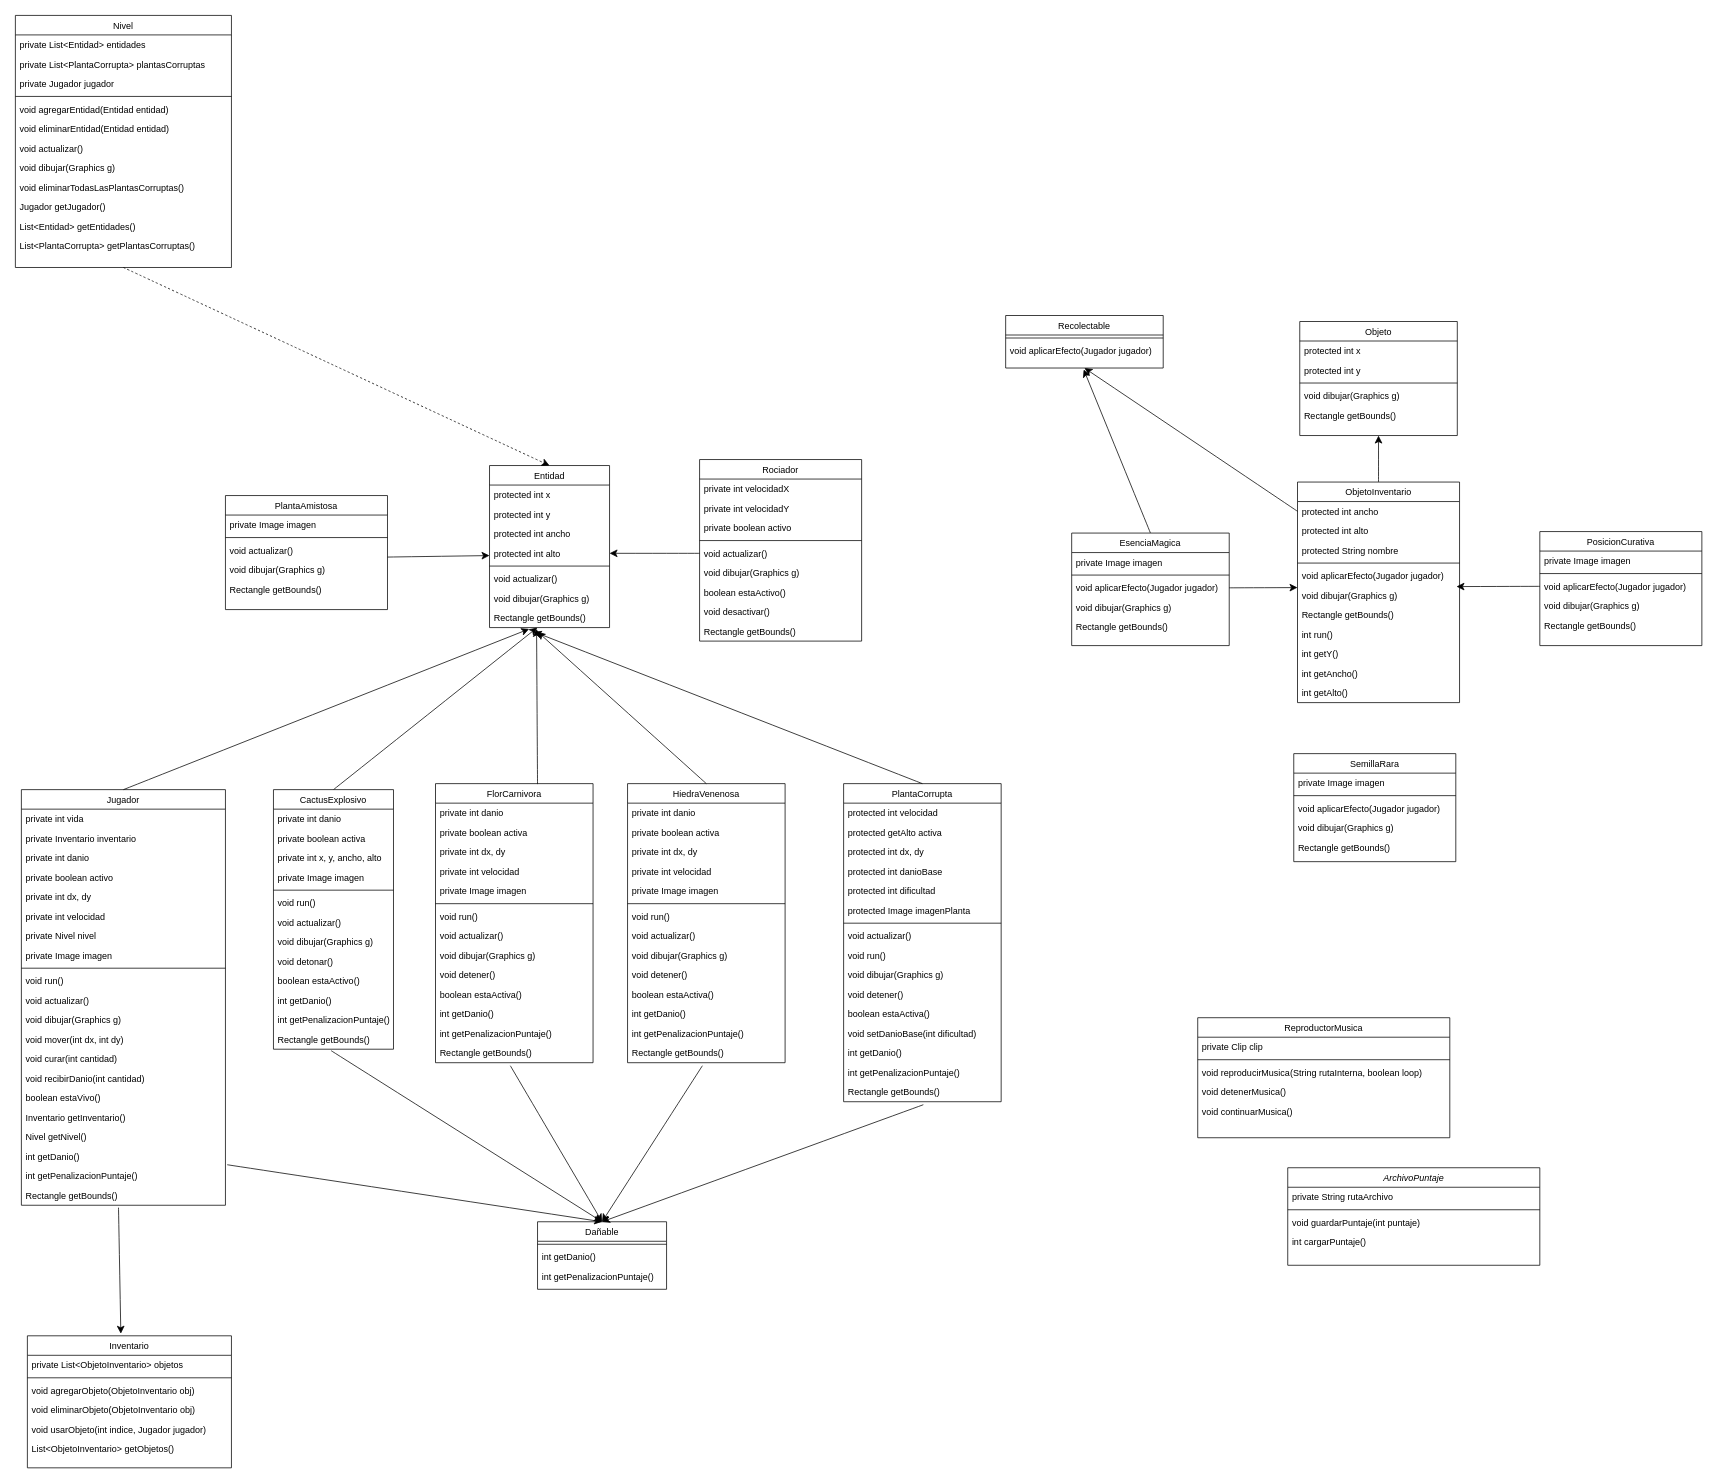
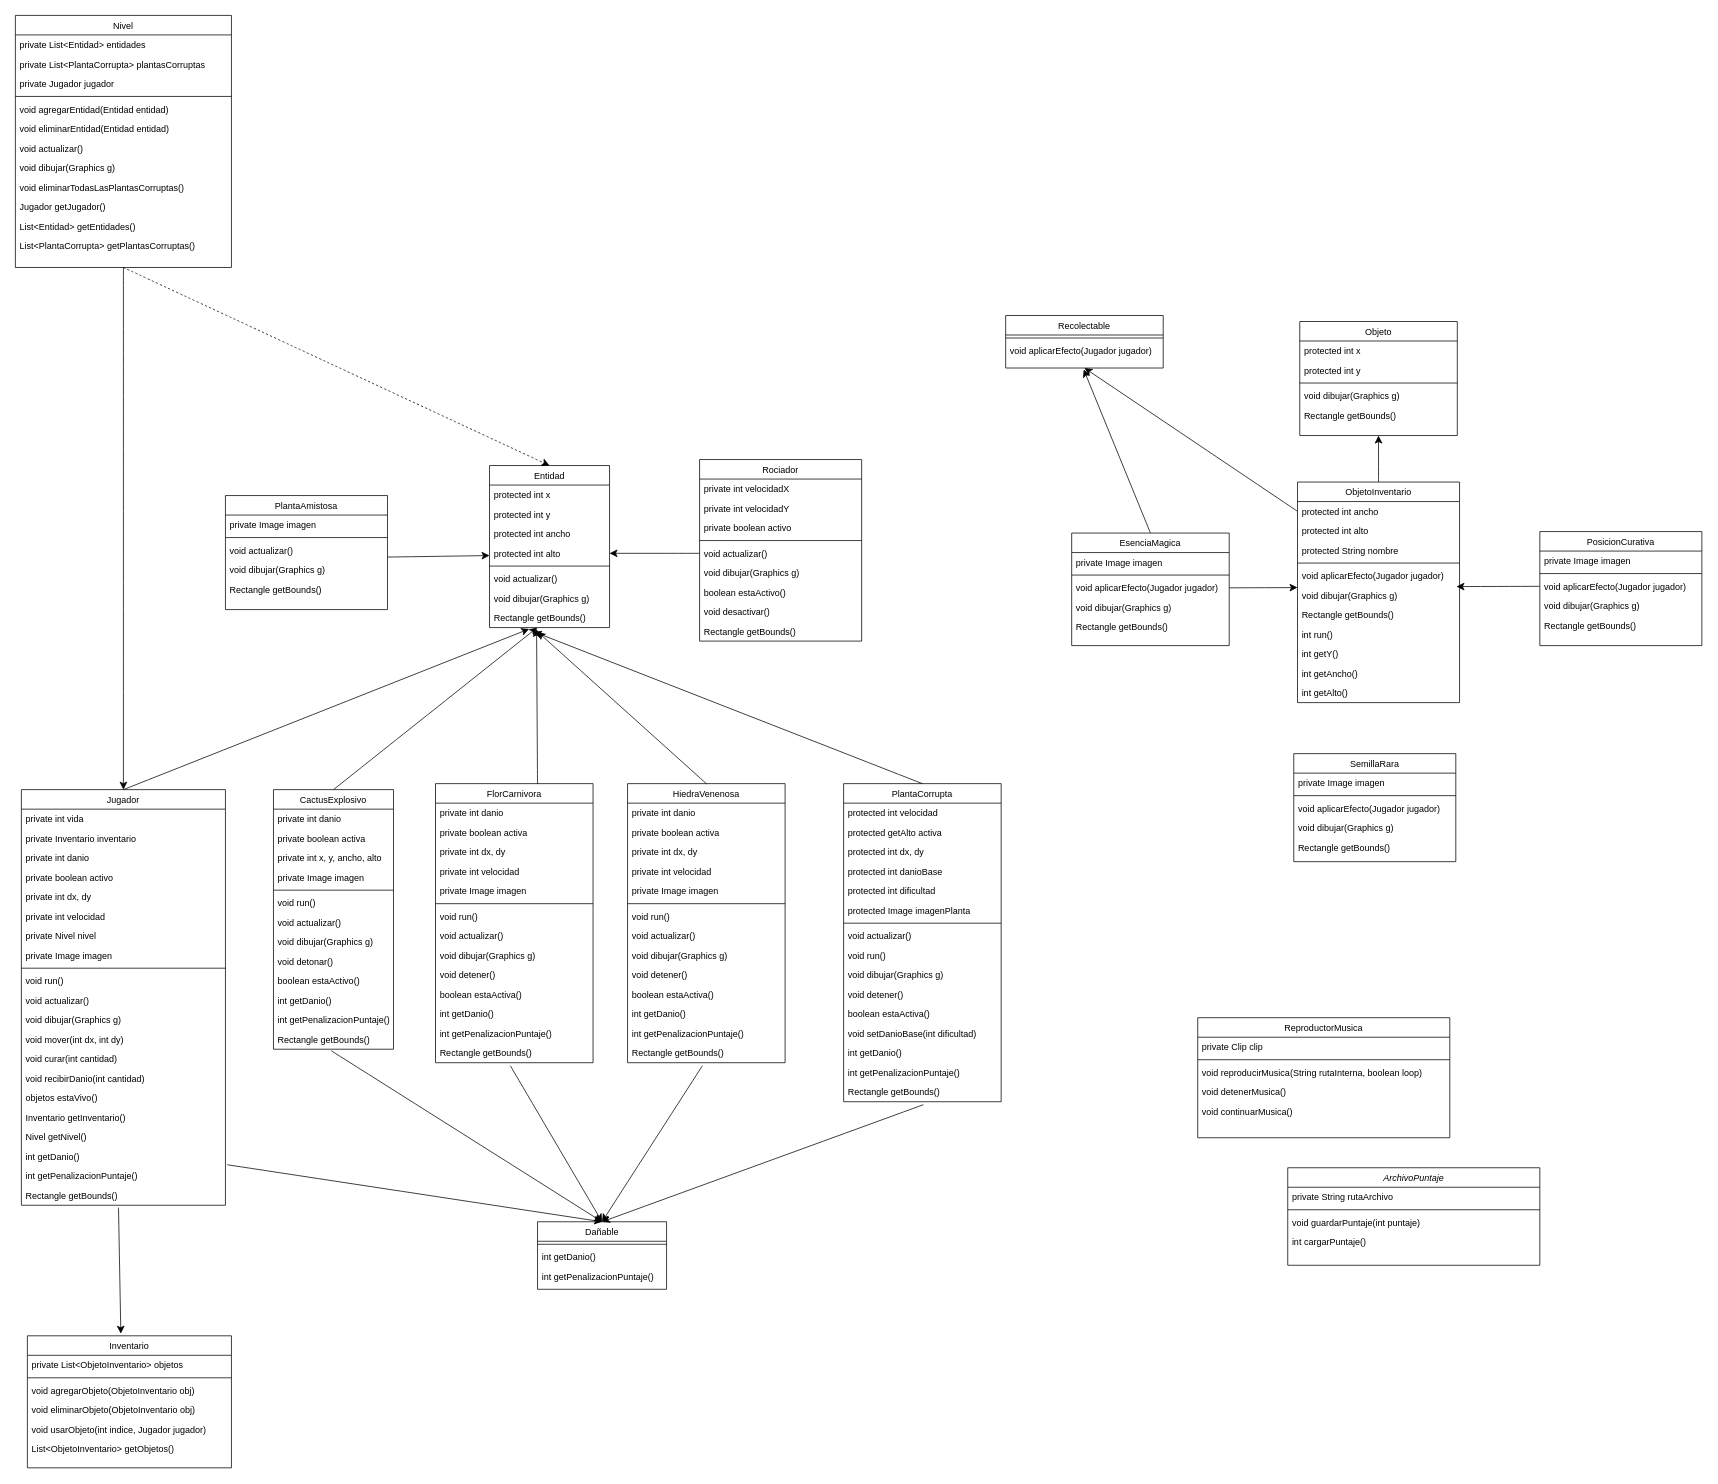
none -> (123, 527)
(67, 1098) -> (69, 1098)
